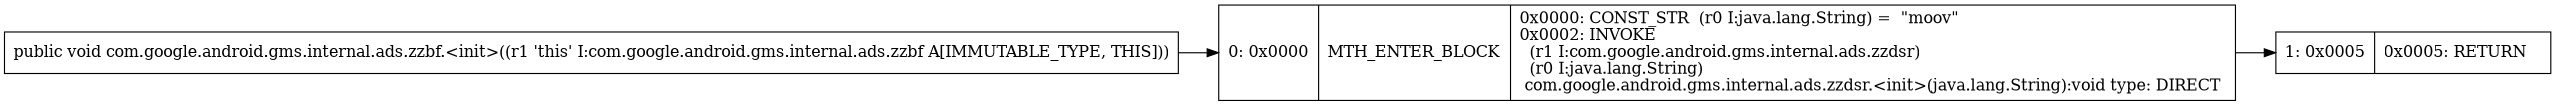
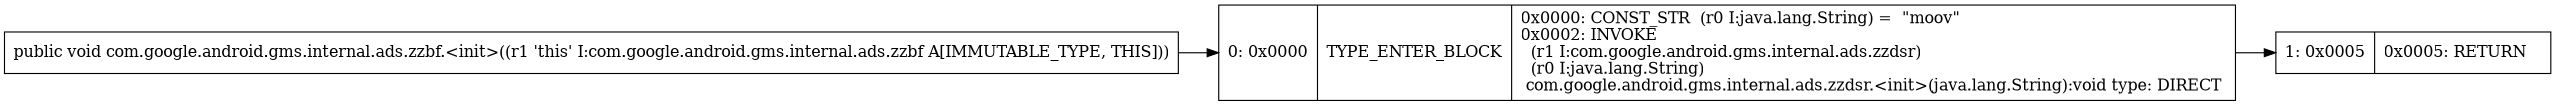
(1414, 52) -> (1415, 52)
